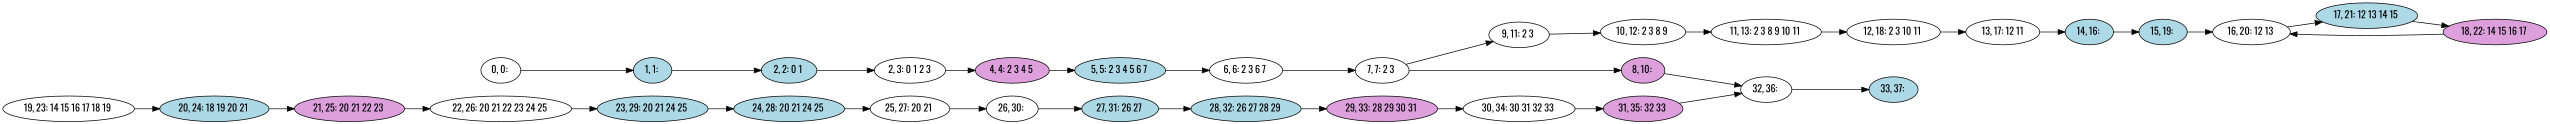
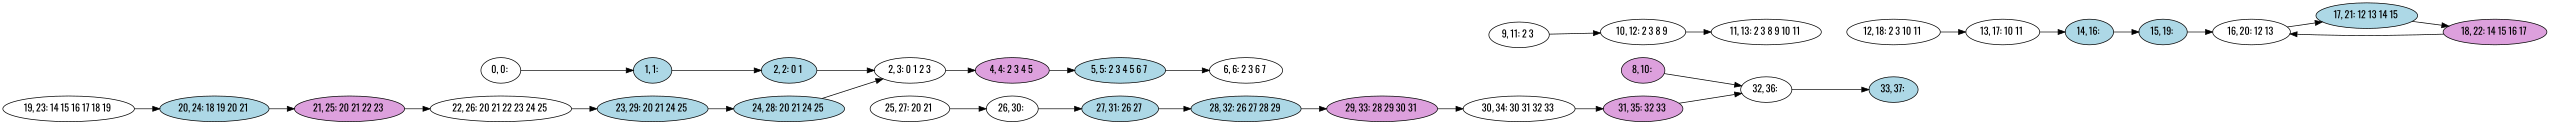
(1830, 32) -> none
(2003, 32) -> (2003, 32)
(1382, 70) -> none
(854, 109) -> (849, 90)
